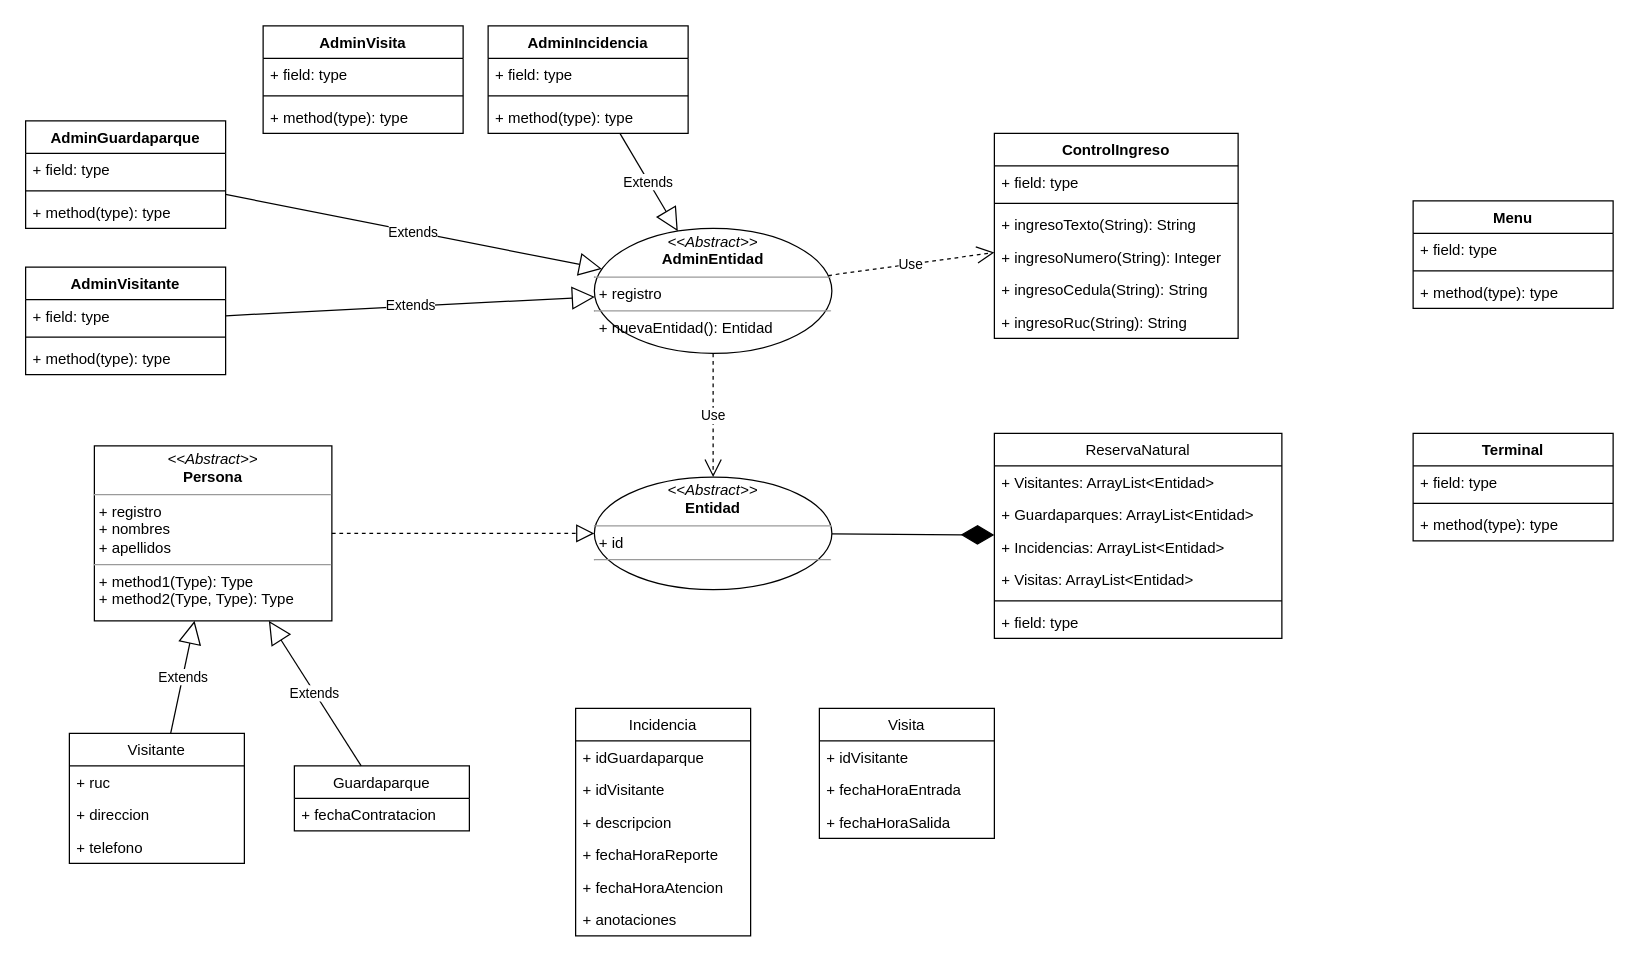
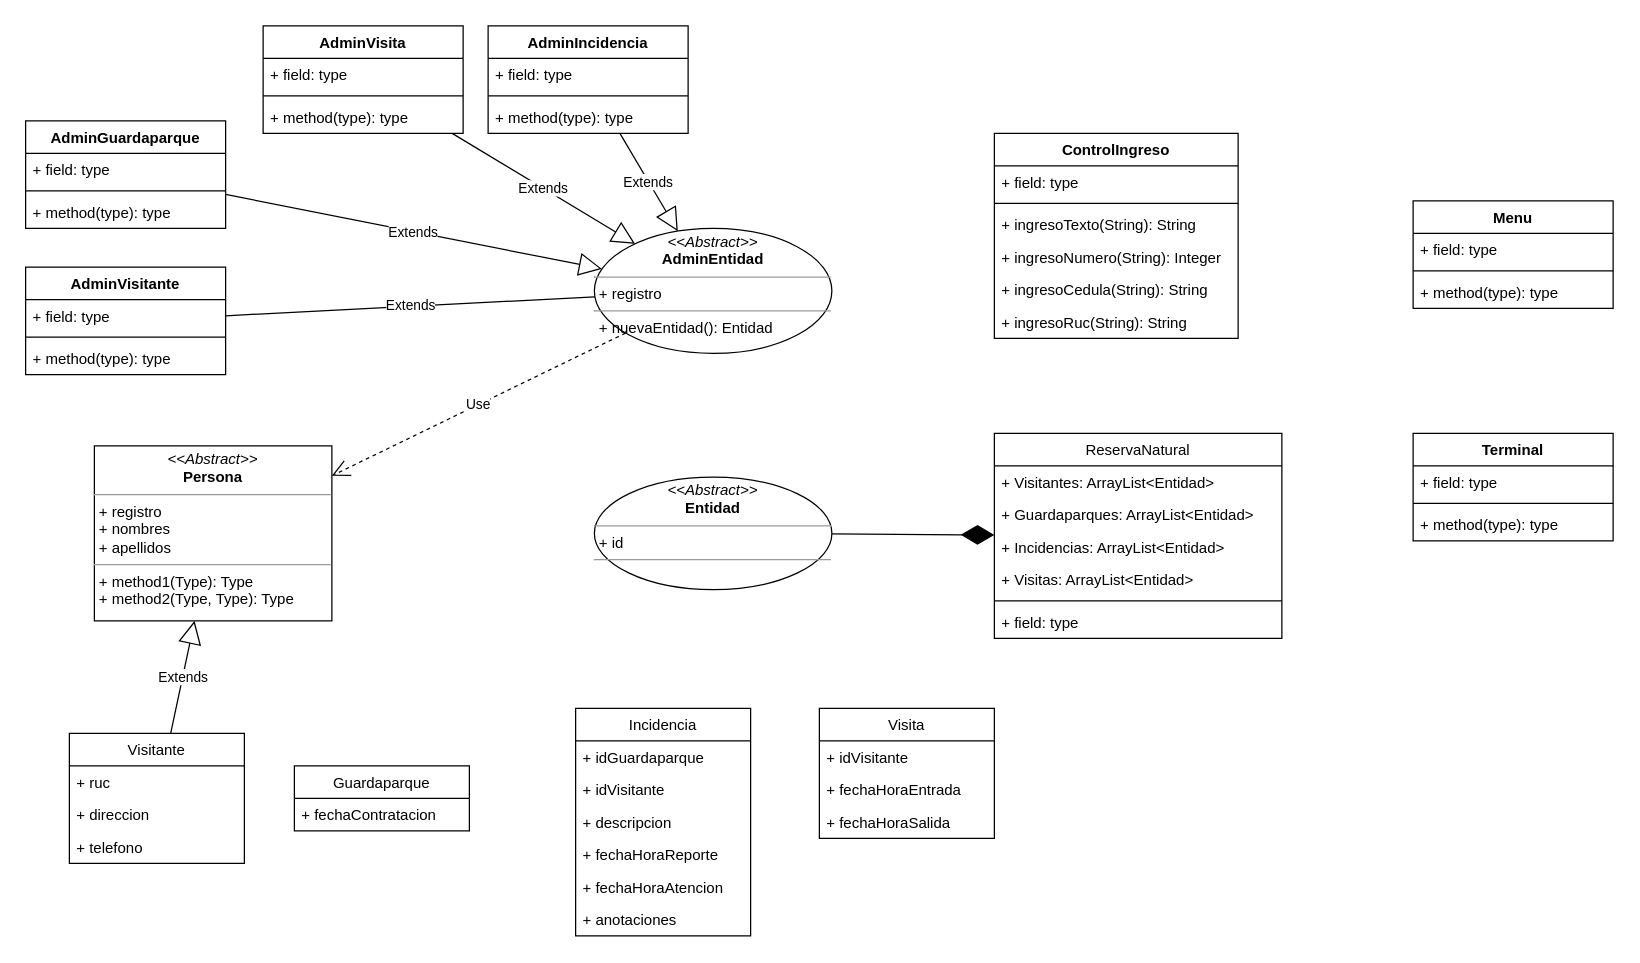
none -> (536, 184)
(910, 264) -> none
(571, 298) -> (581, 297)
(713, 414) -> (480, 403)
(454, 533) -> none
(320, 701) -> none
